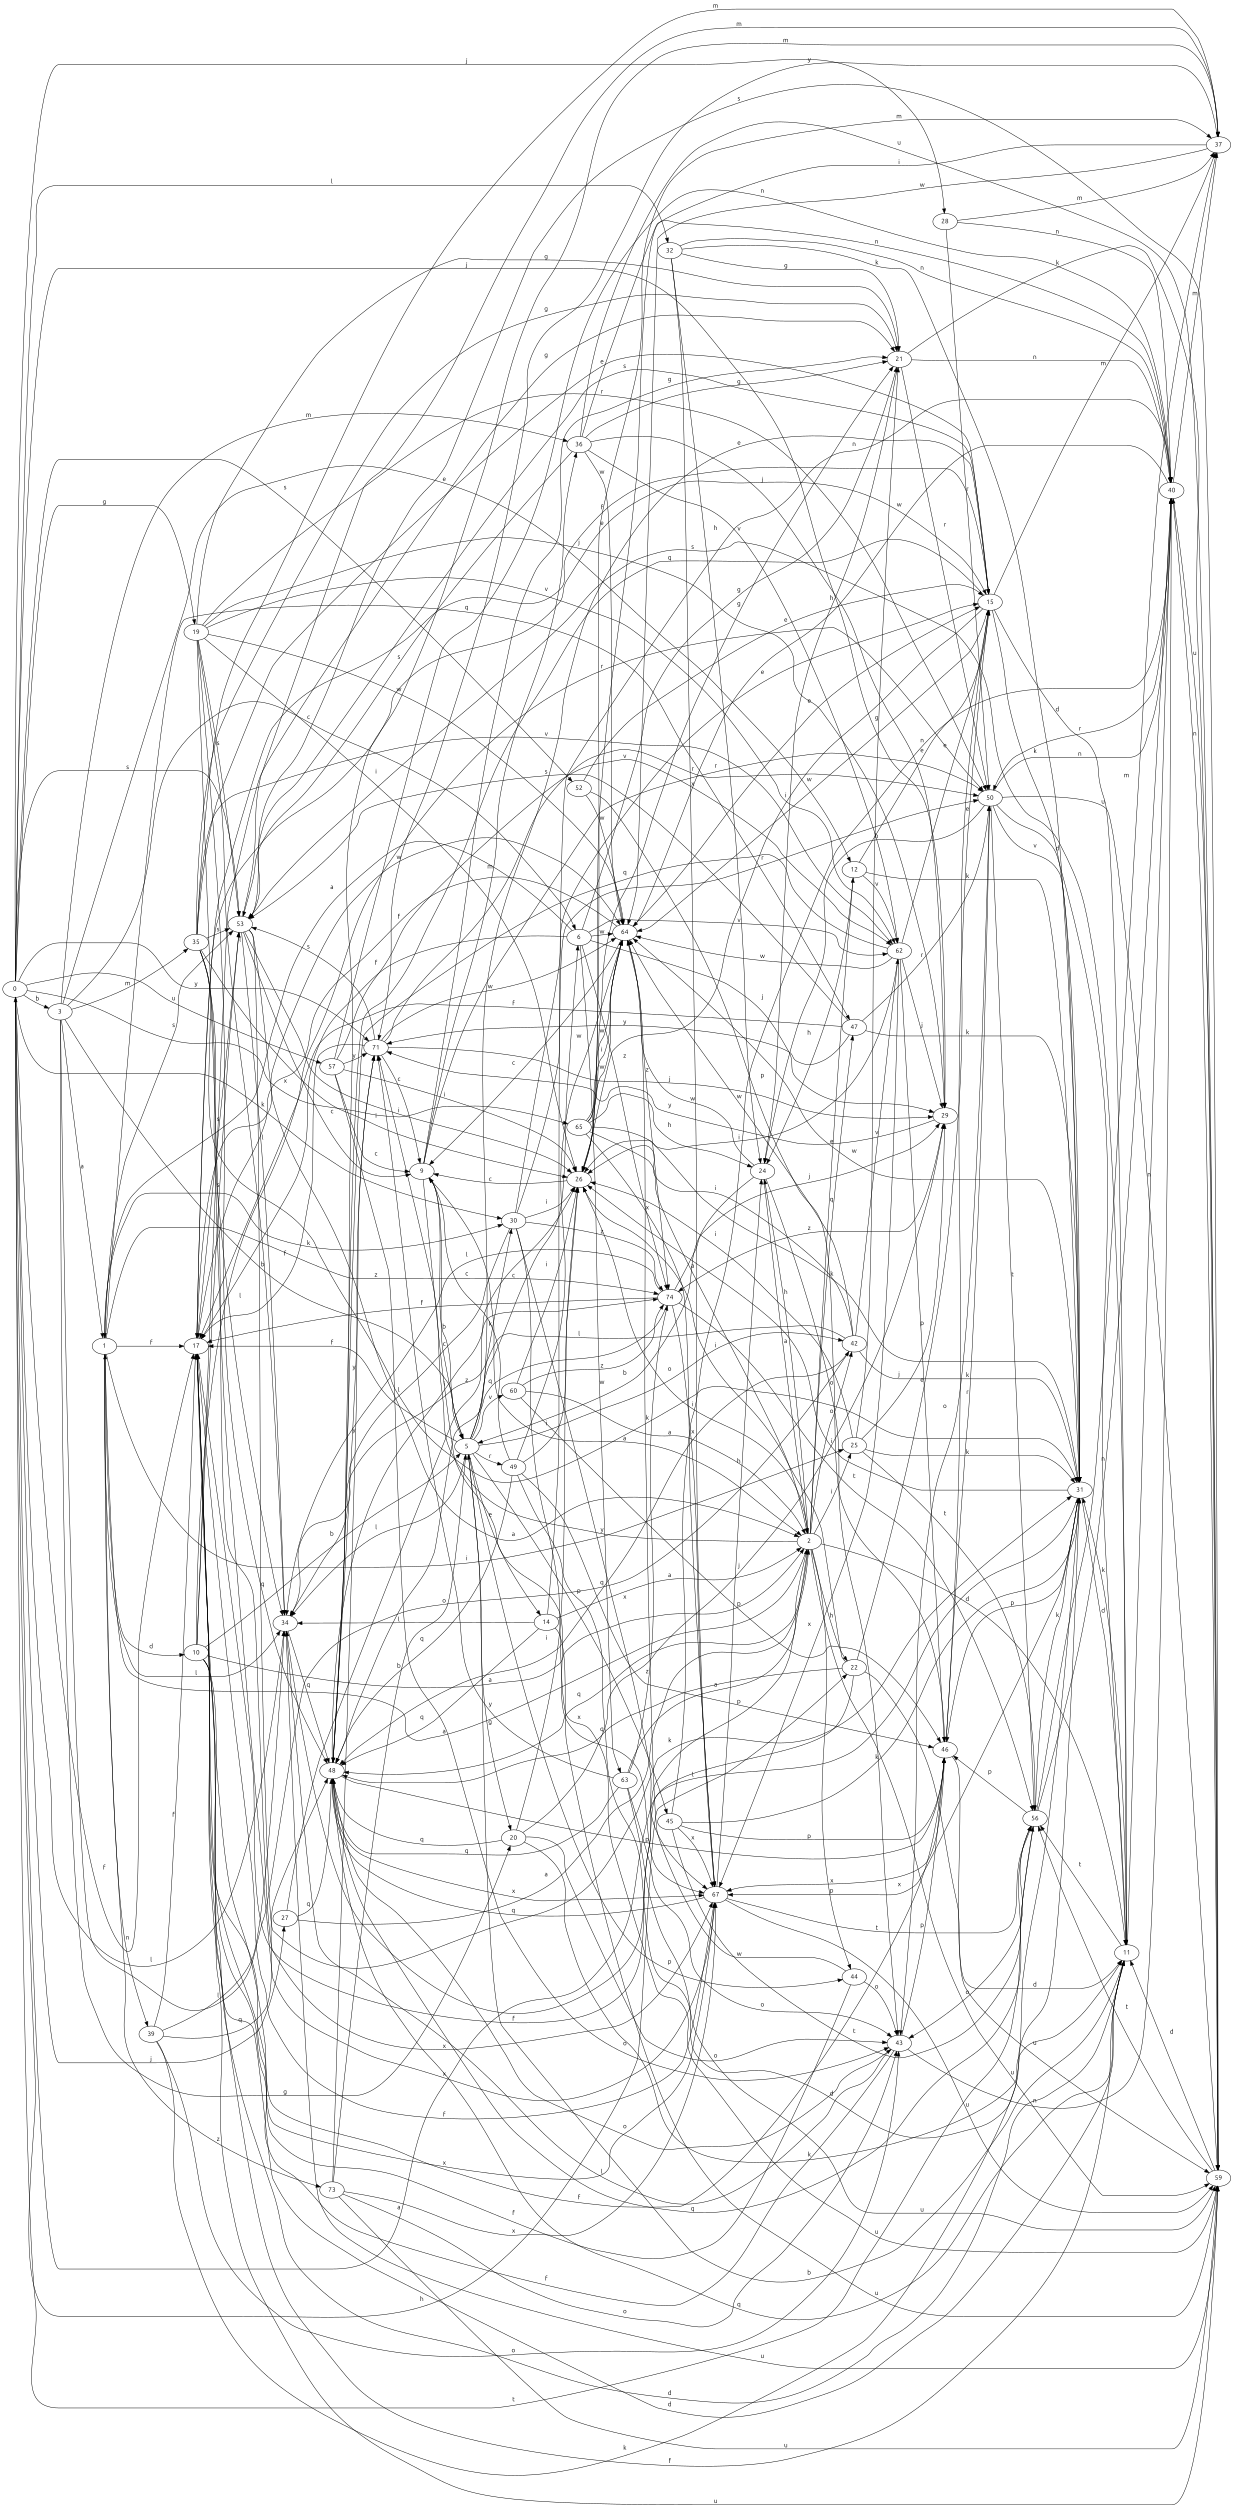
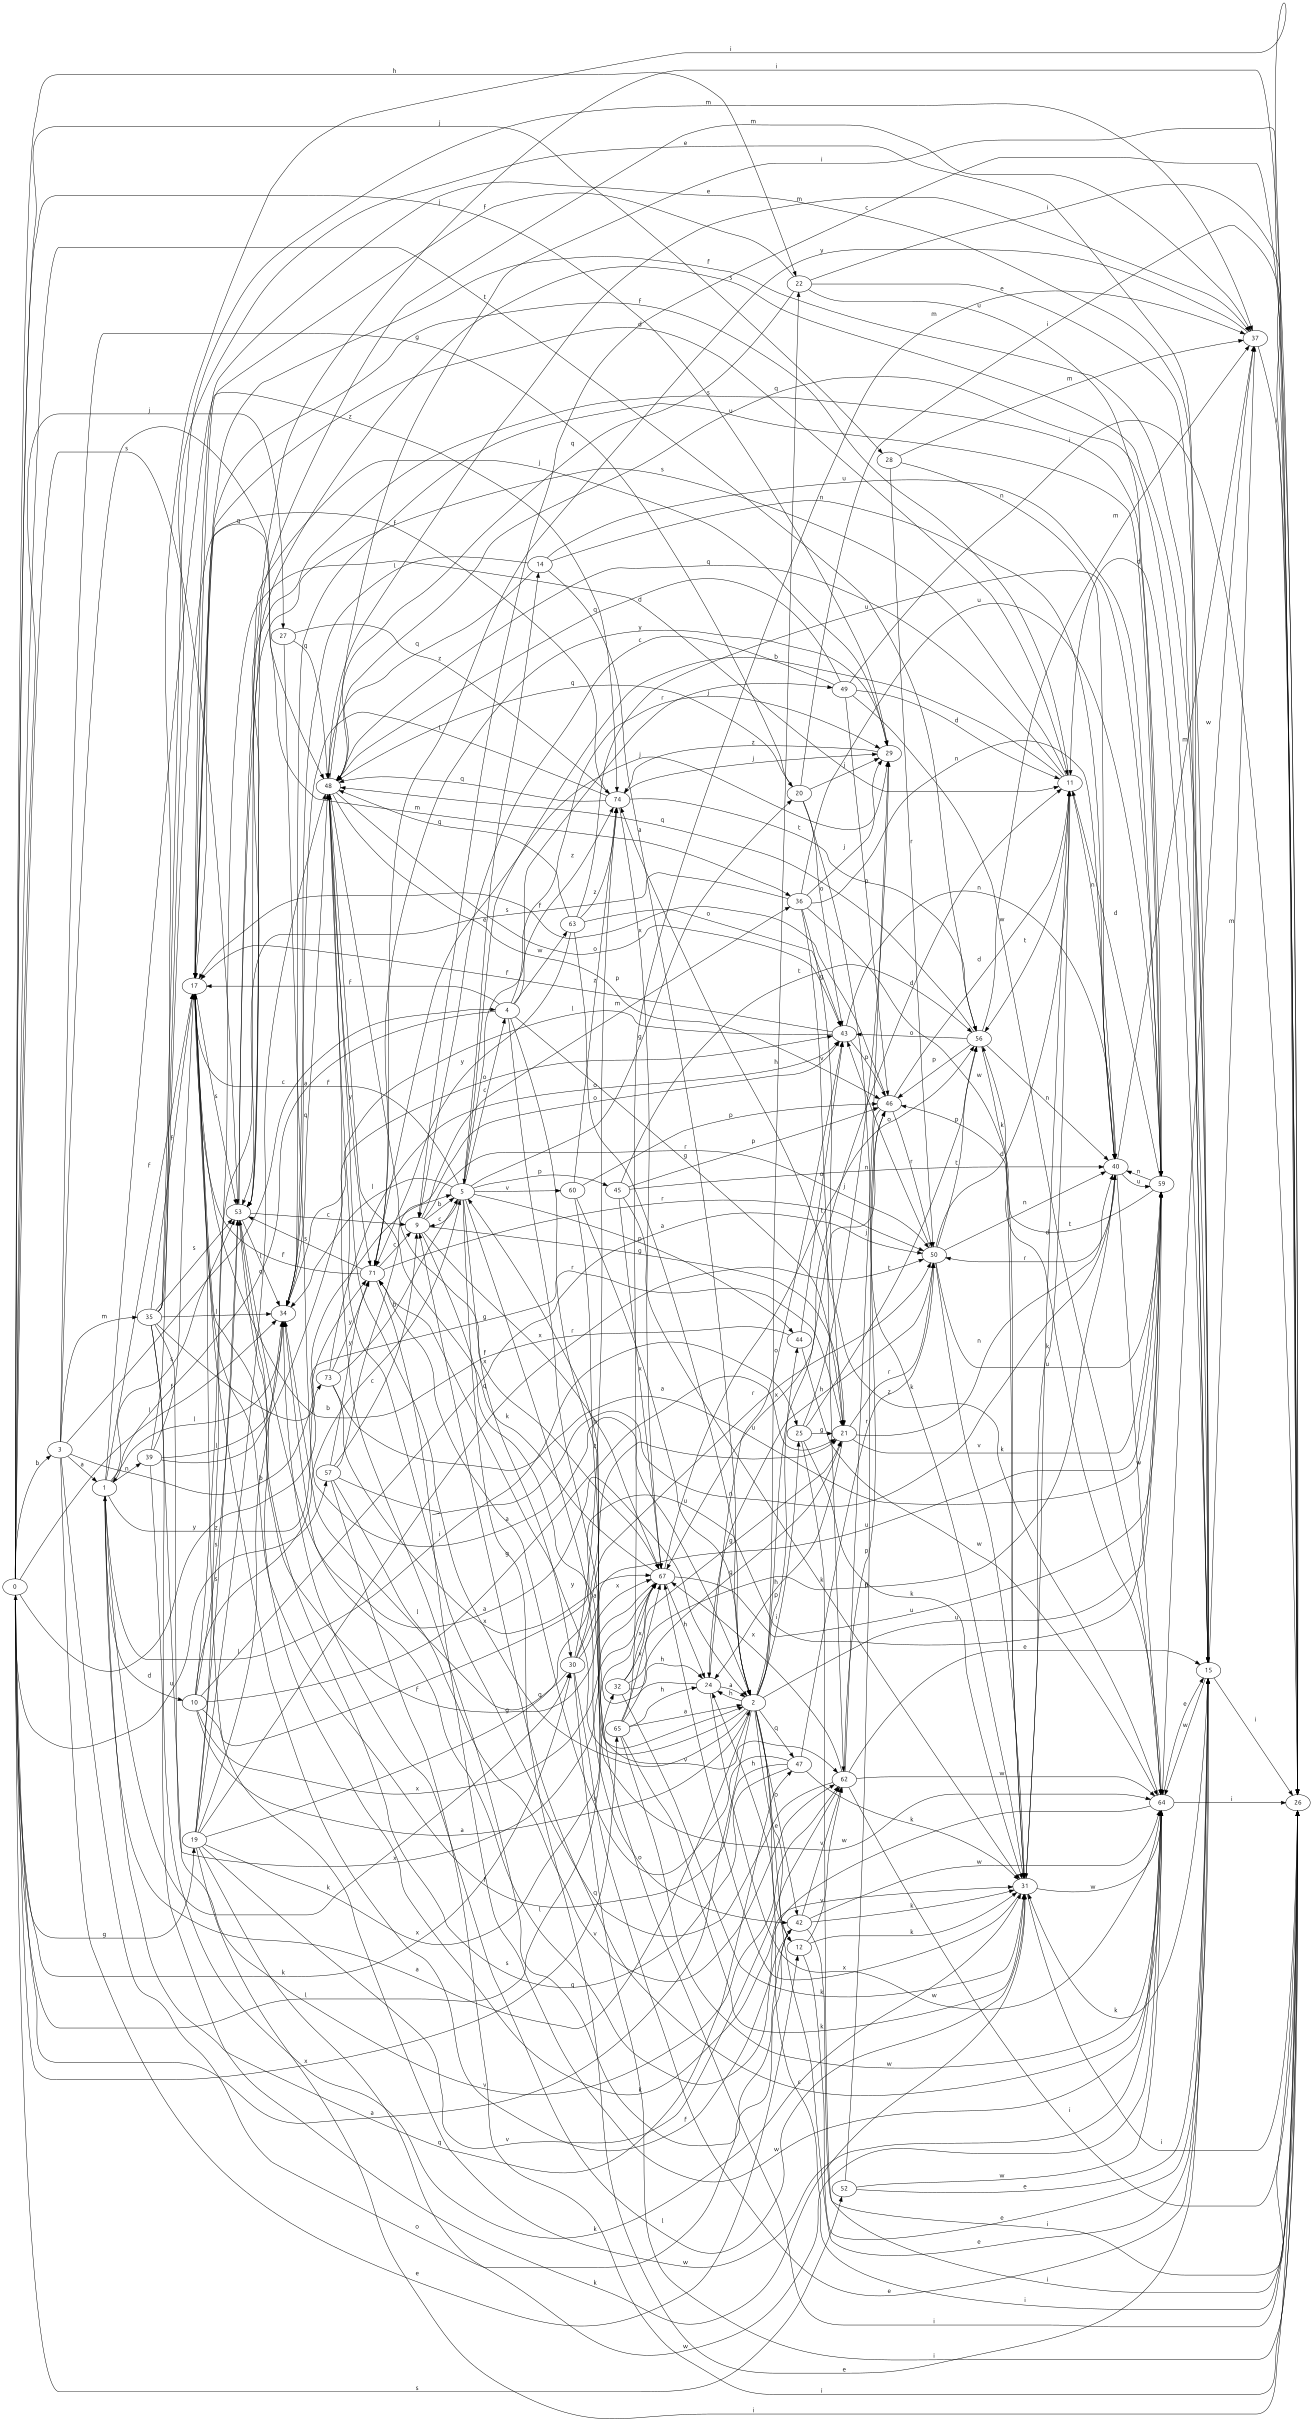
(579, 937) -> (507, 1011)
(609, 1054) -> none
(960, 1206) -> (995, 2245)
(75, 1779) -> (173, 1146)
